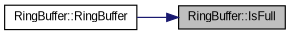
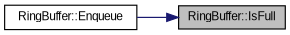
(71, 17) -> (71, 17)
